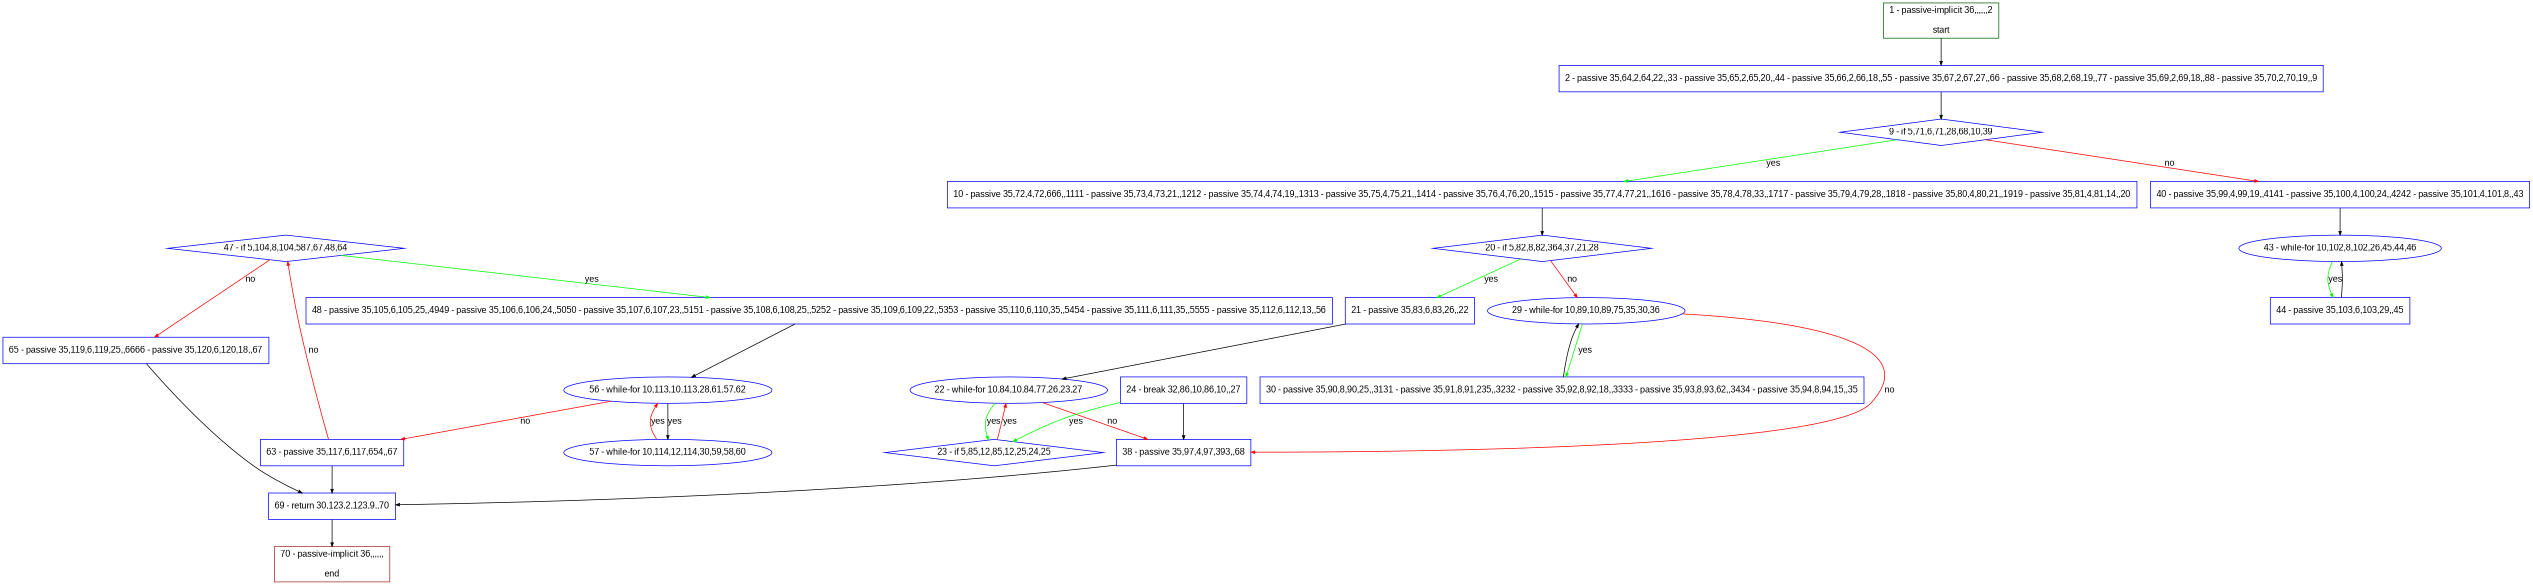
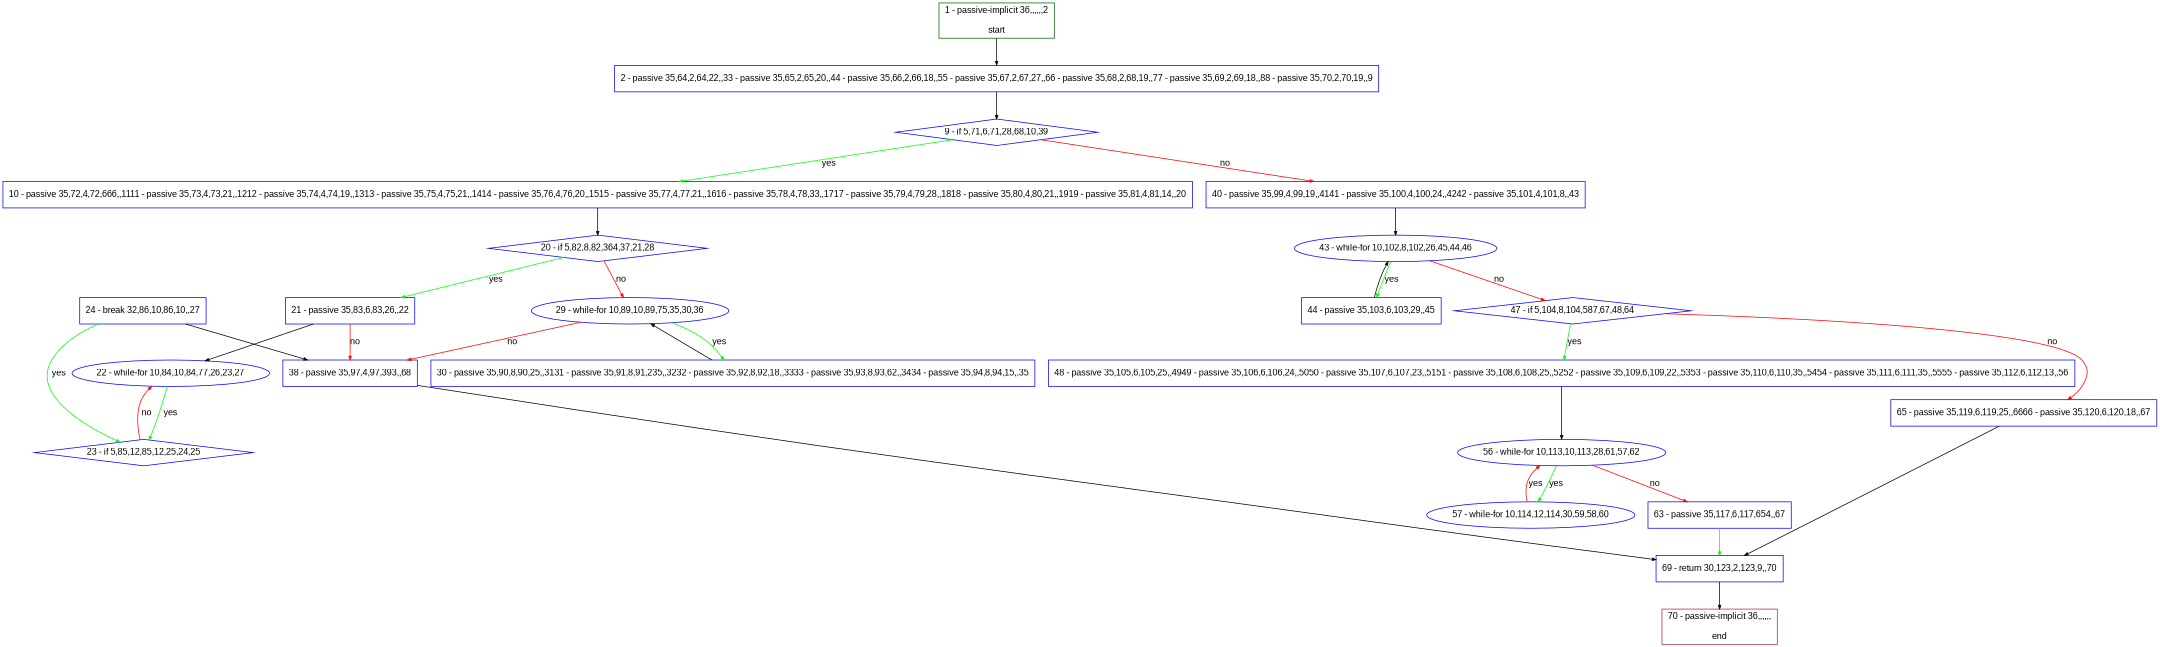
(306, 353) -> (1486, 280)
(668, 419) -> (1549, 482)
(1093, 420) -> (350, 340)
(1010, 421) -> (147, 413)
(332, 478) -> (1720, 540)
